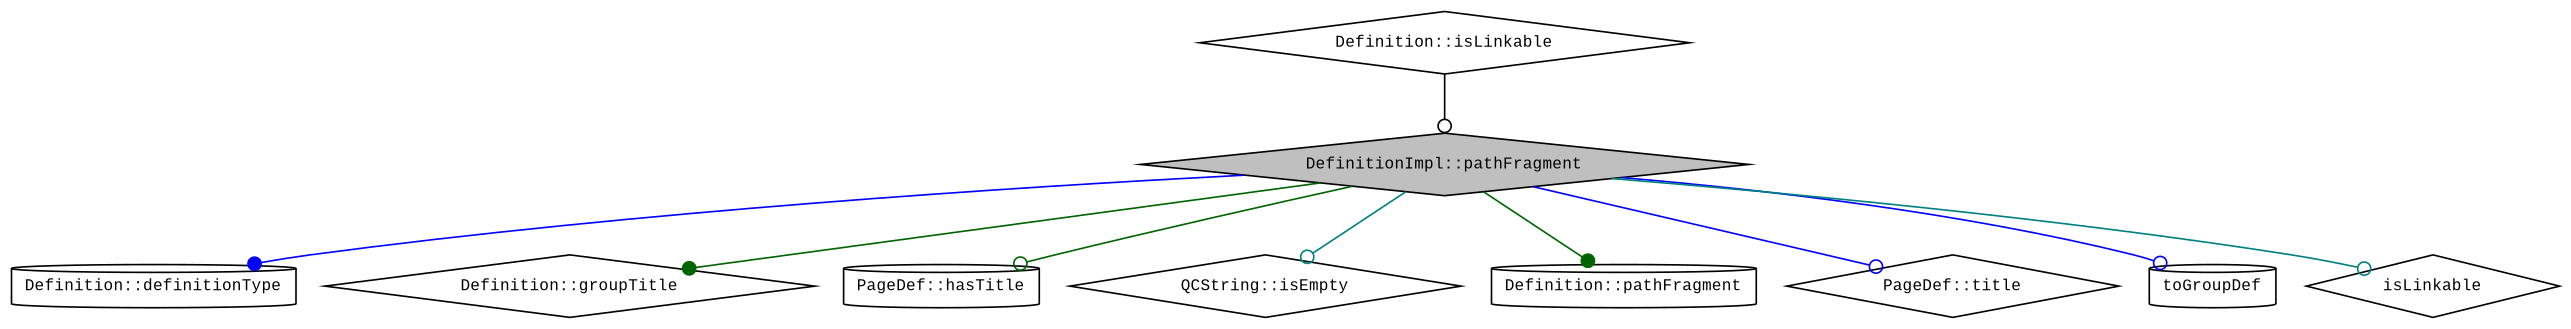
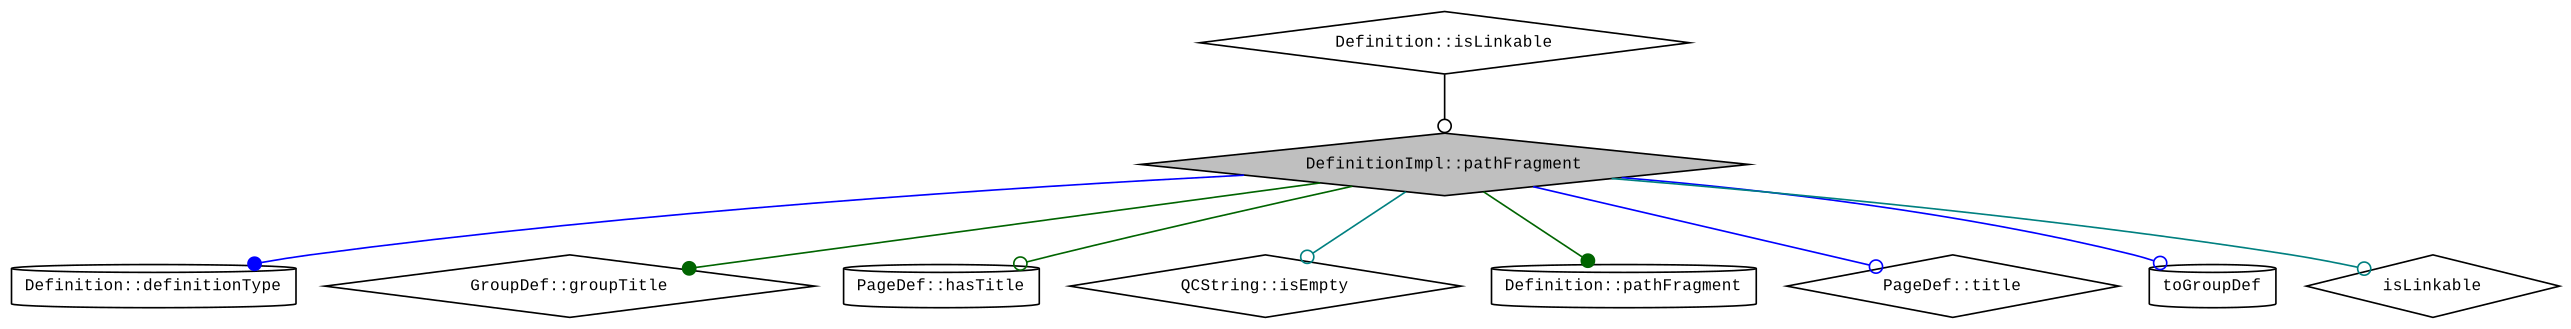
(570, 286) -> (570, 286)
